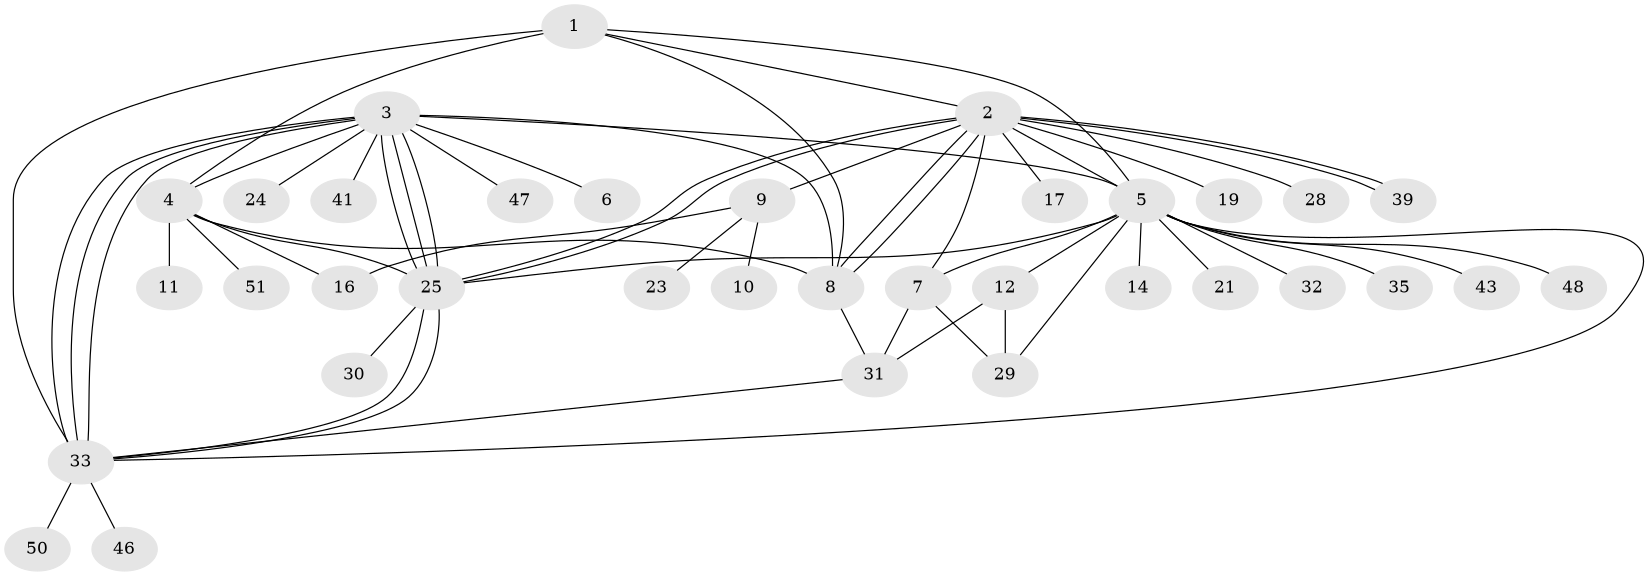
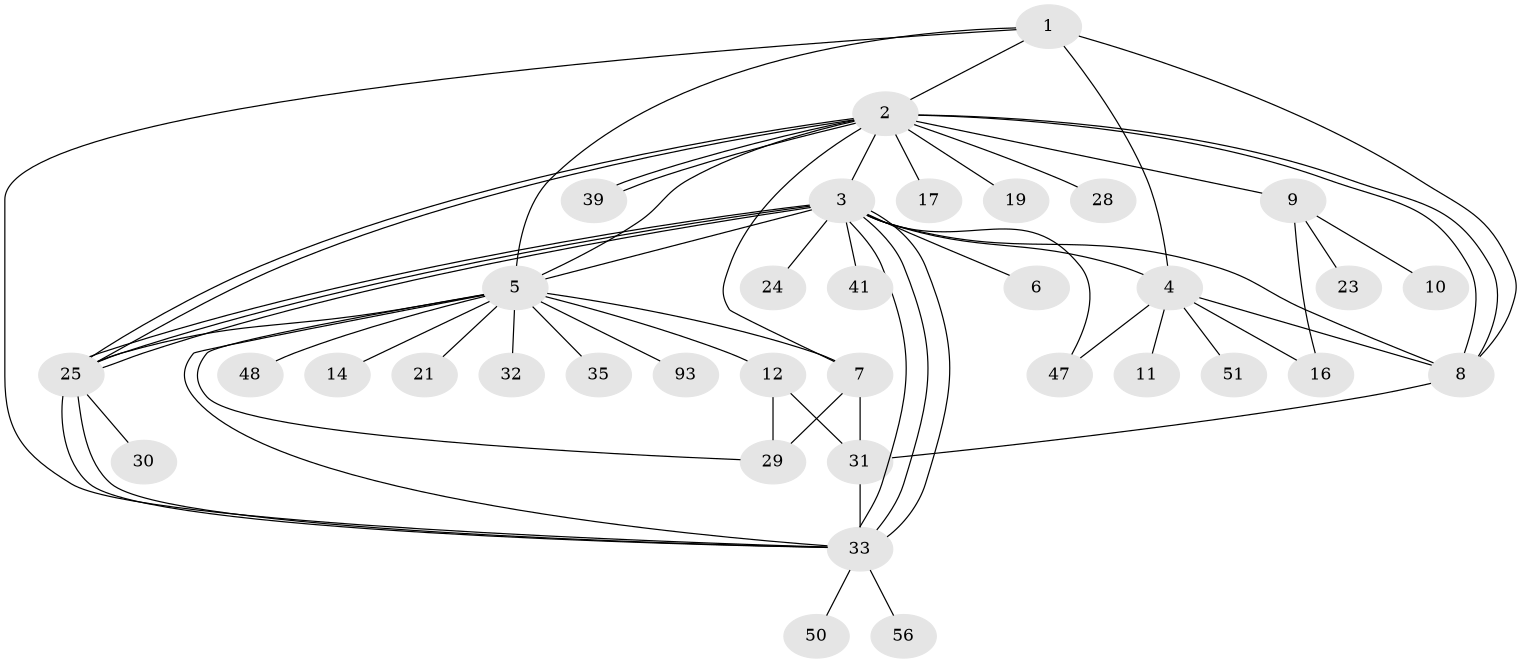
none -> (864, 157)
(344, 253) -> (1115, 331)
(1487, 288) -> (686, 375)
(125, 549) -> (904, 636)
